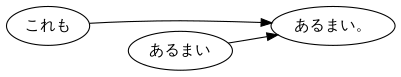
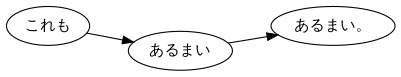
(175, 21) -> (105, 37)
